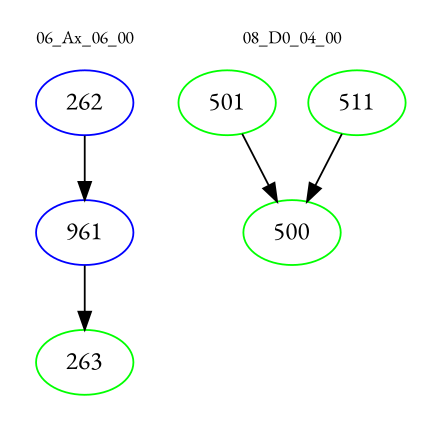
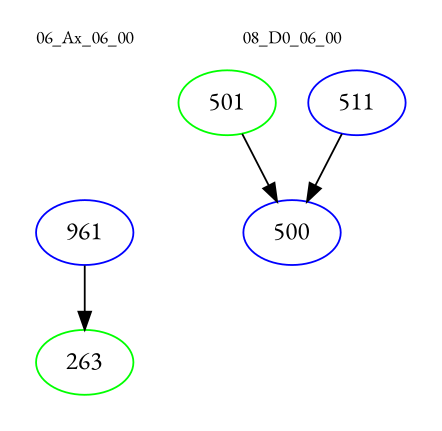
(292, 39) -> (292, 39)
(85, 103) -> none
(357, 103) -> (357, 103)
(292, 233) -> (292, 233)
